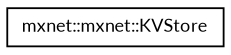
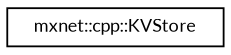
(115, 27) -> (115, 27)
